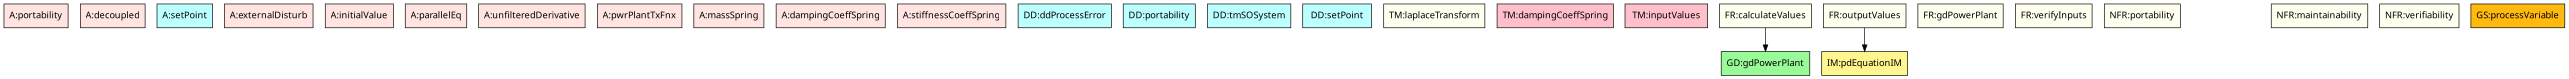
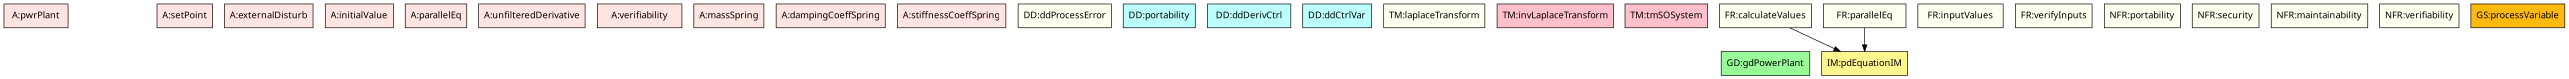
(36, 16) -> (36, 16)
(113, 16) -> none
(185, 16) -> (185, 16)
(640, 16) -> (640, 16)
(1065, 16) -> (1065, 16)
(1249, 16) -> (1249, 16)
(1337, 16) -> (1337, 16)
(1555, 16) -> (1555, 16)
(1666, 16) -> (1666, 16)
(1865, 16) -> (1865, 16)
(1961, 16) -> (1961, 16)
none -> (2226, 16)
(1765, 36) -> (1812, 38)
